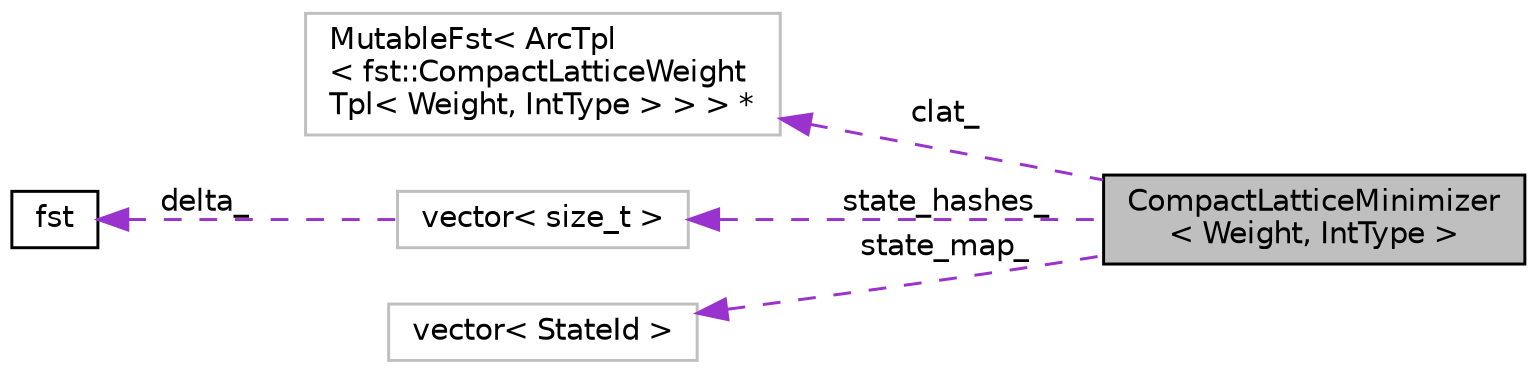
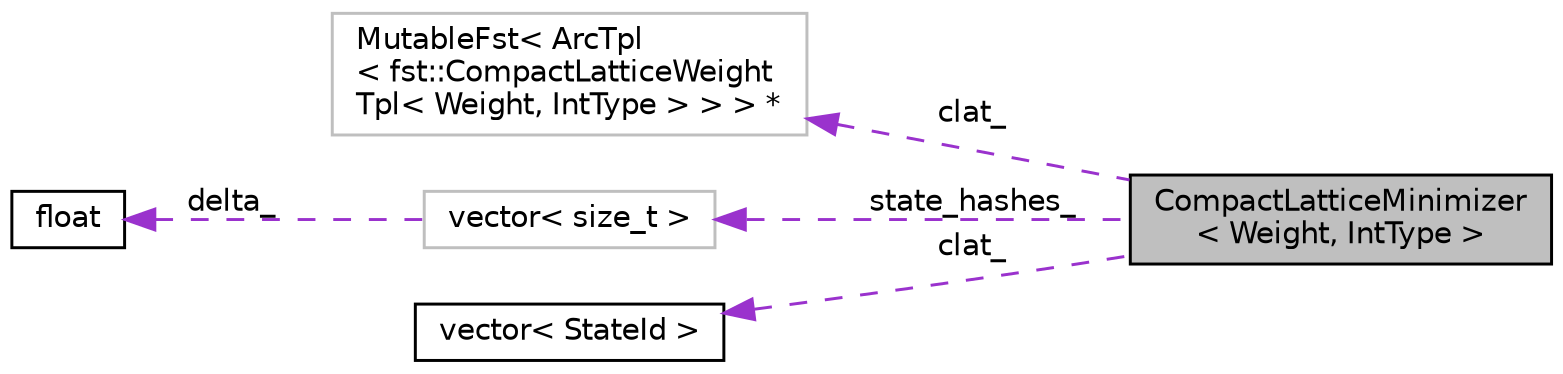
(55, 220) -> (68, 220)
(942, 248) -> (969, 248)
(543, 332) -> (570, 332)
